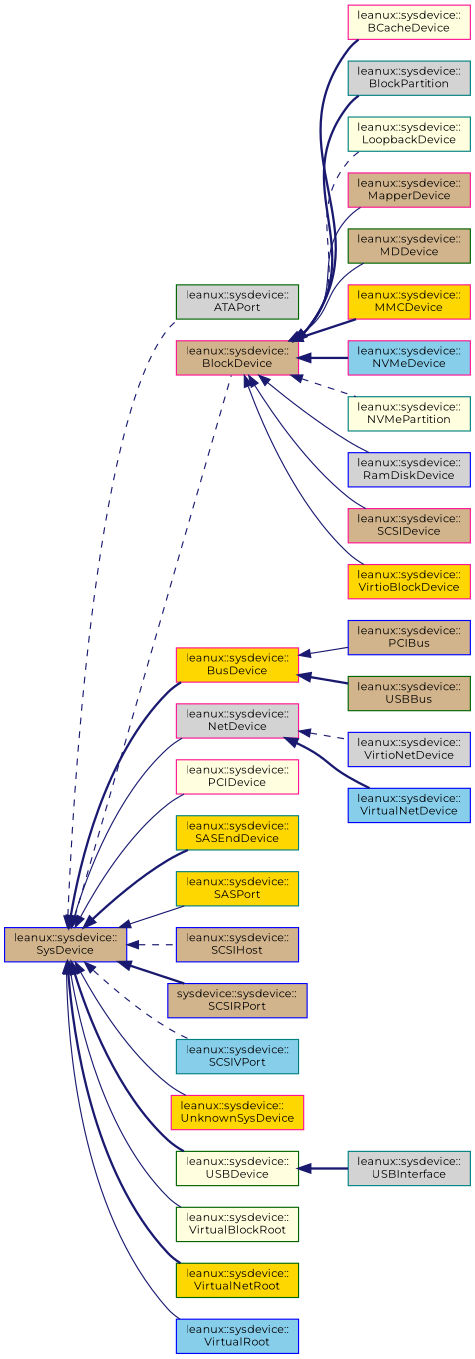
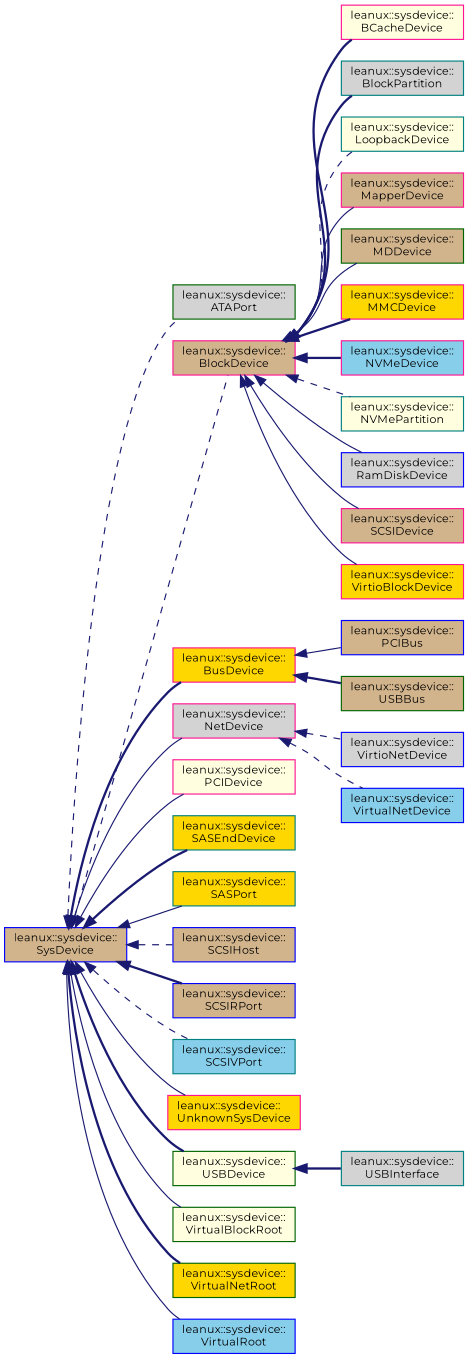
(333, 766) -> (326, 766)
(237, 1001) -> (234, 1001)
